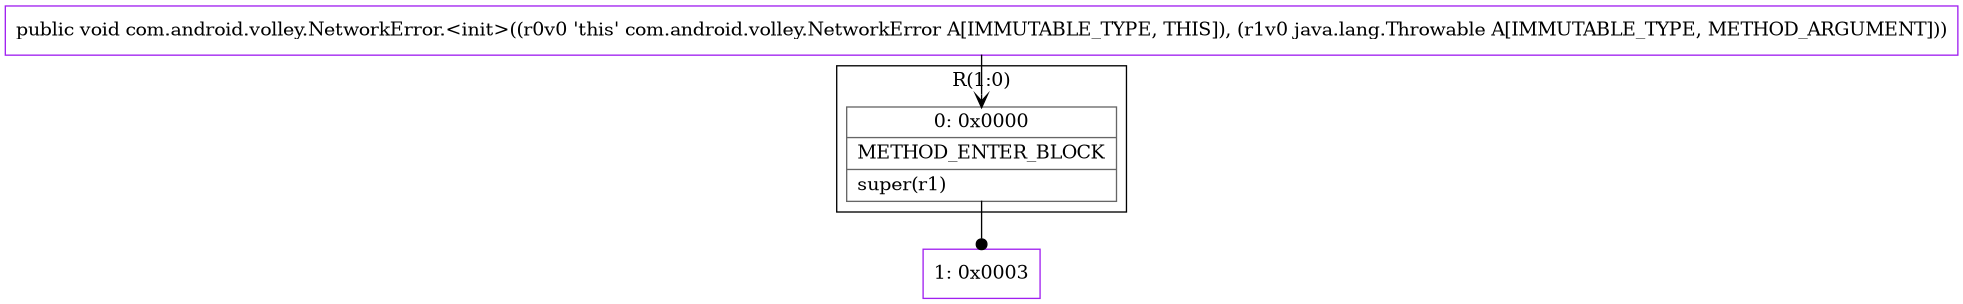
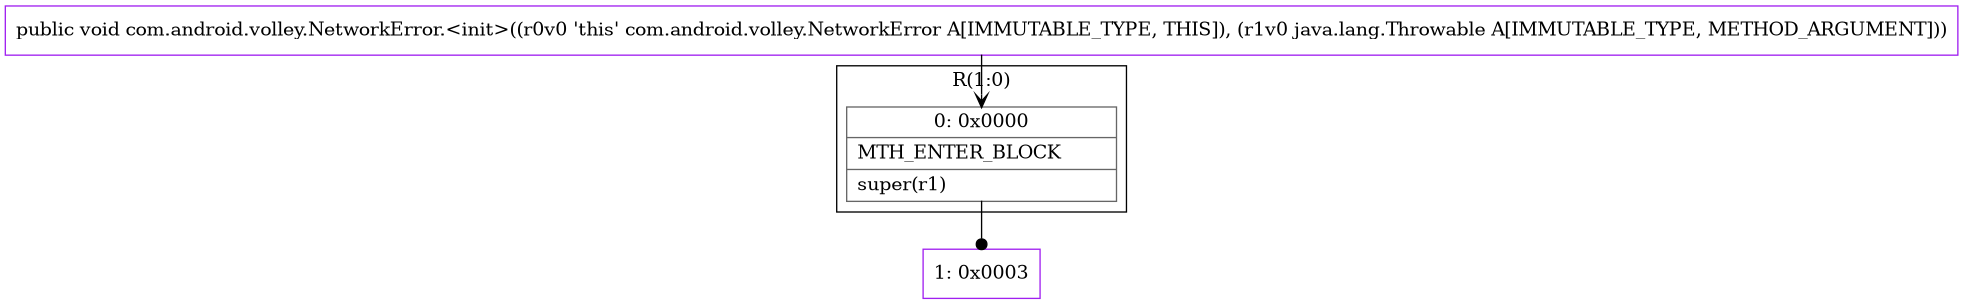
(982, 153) -> (960, 153)
